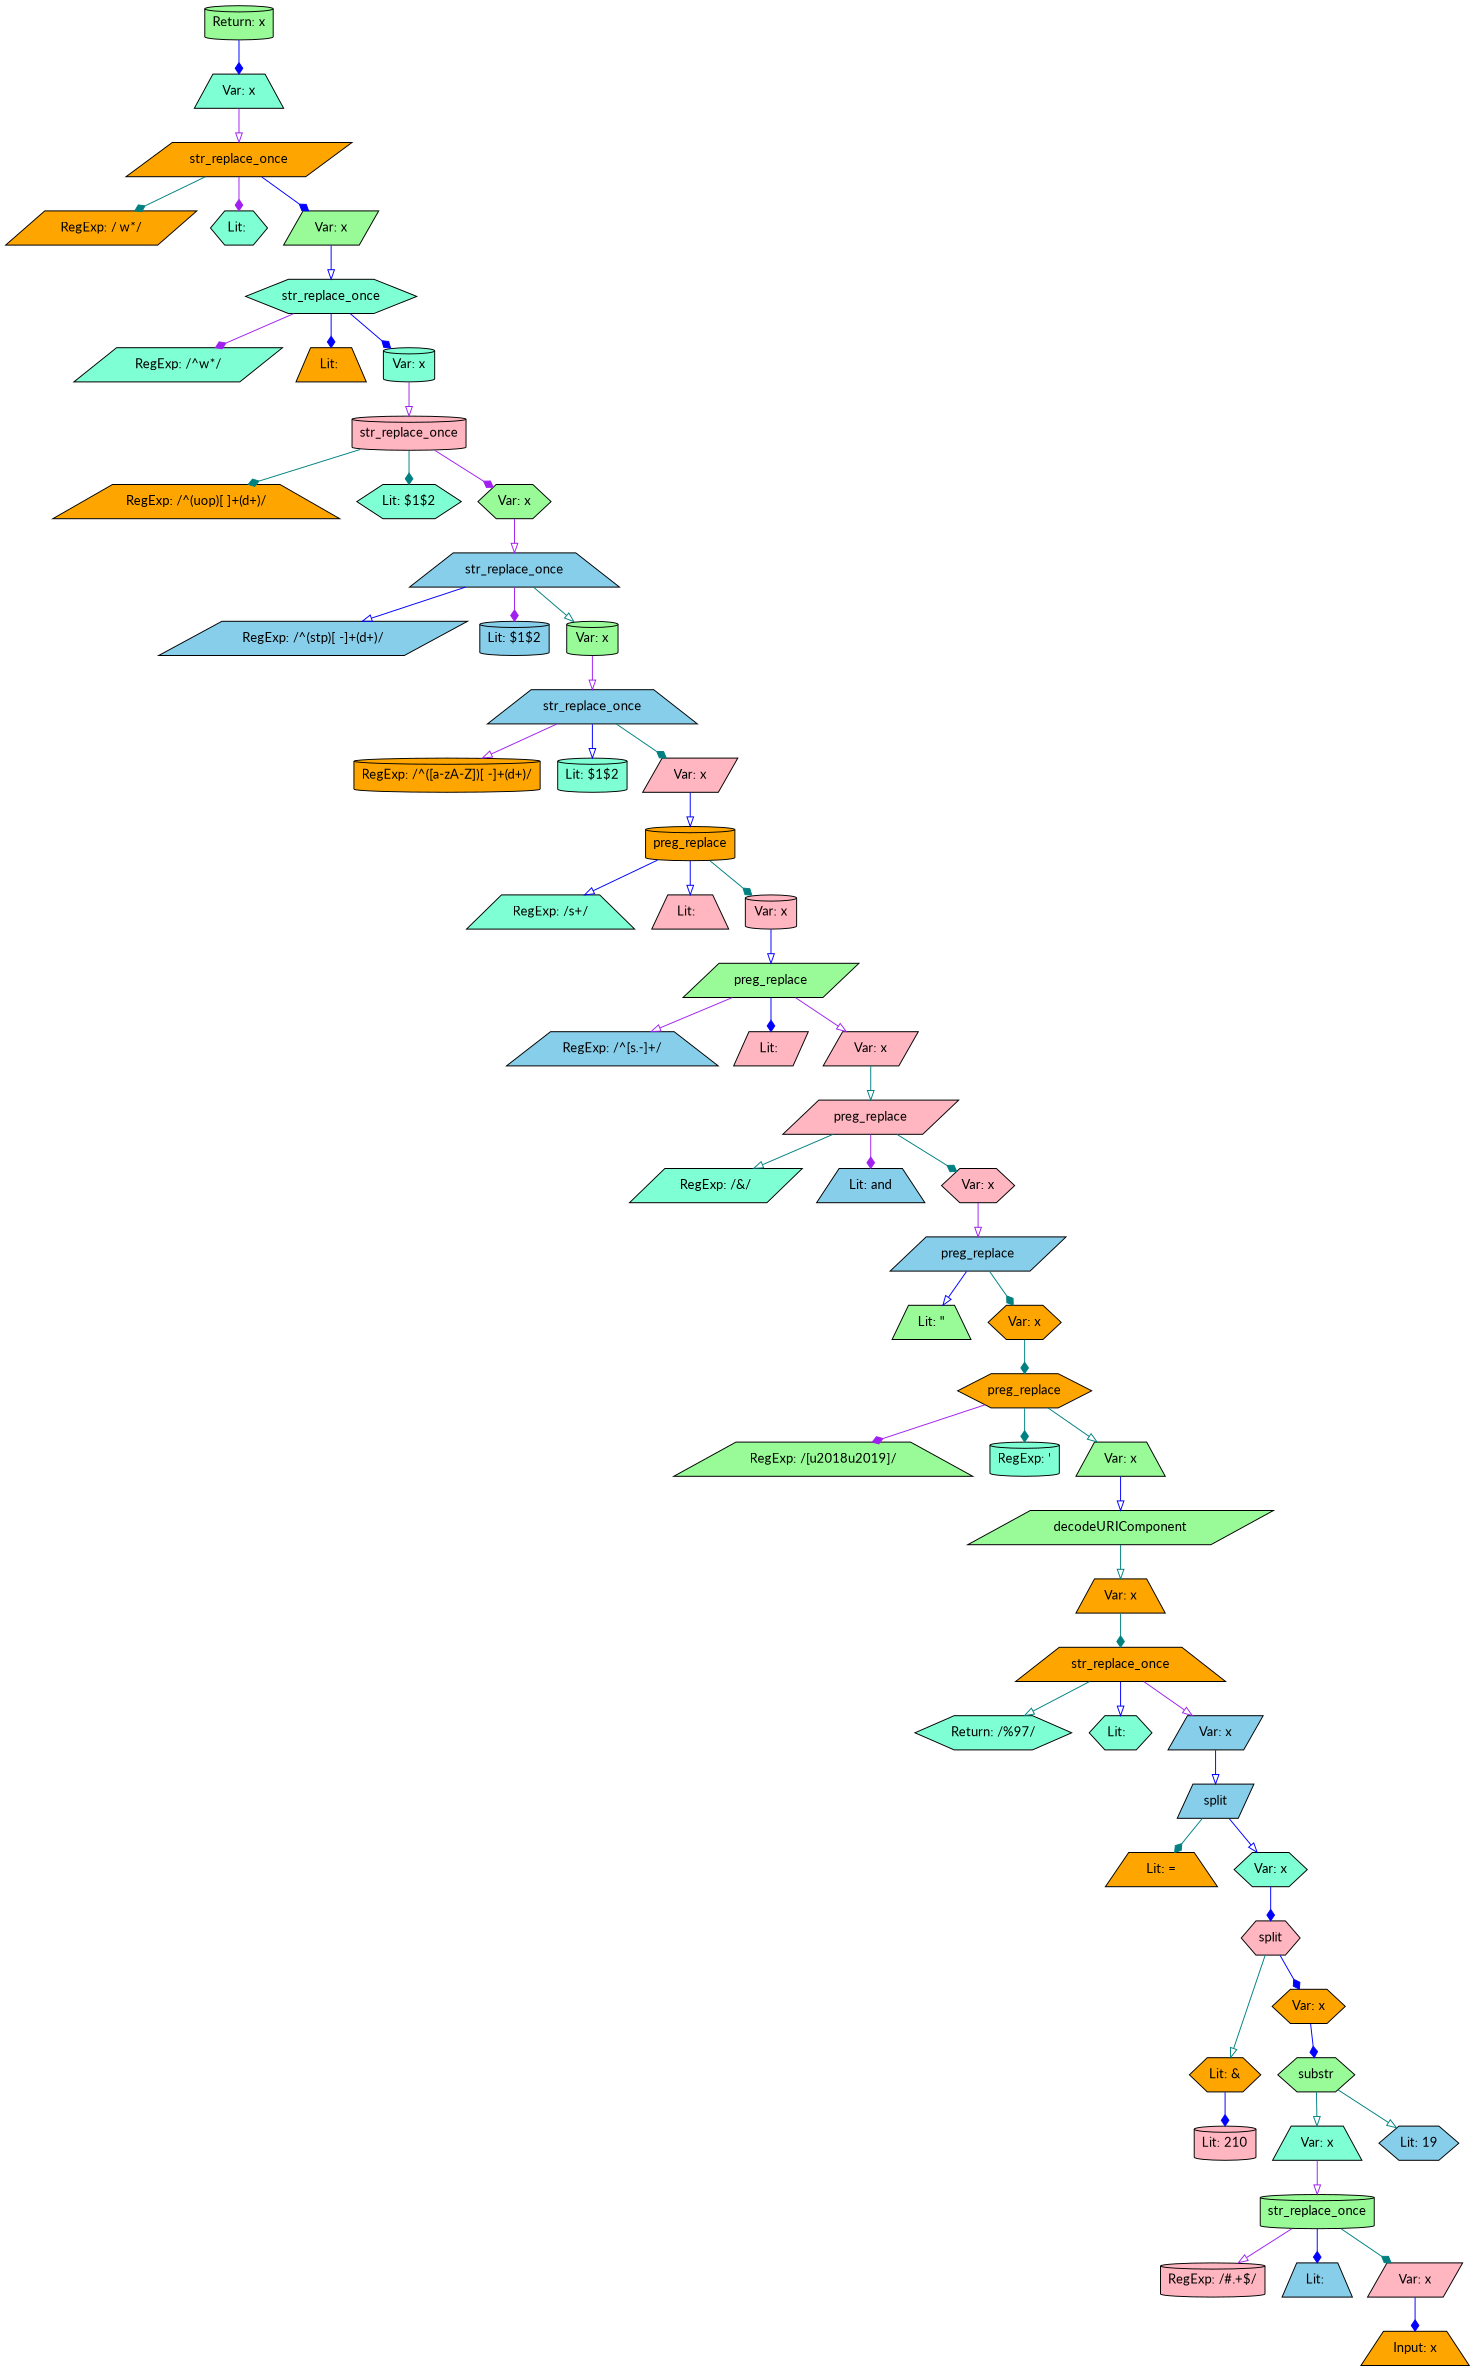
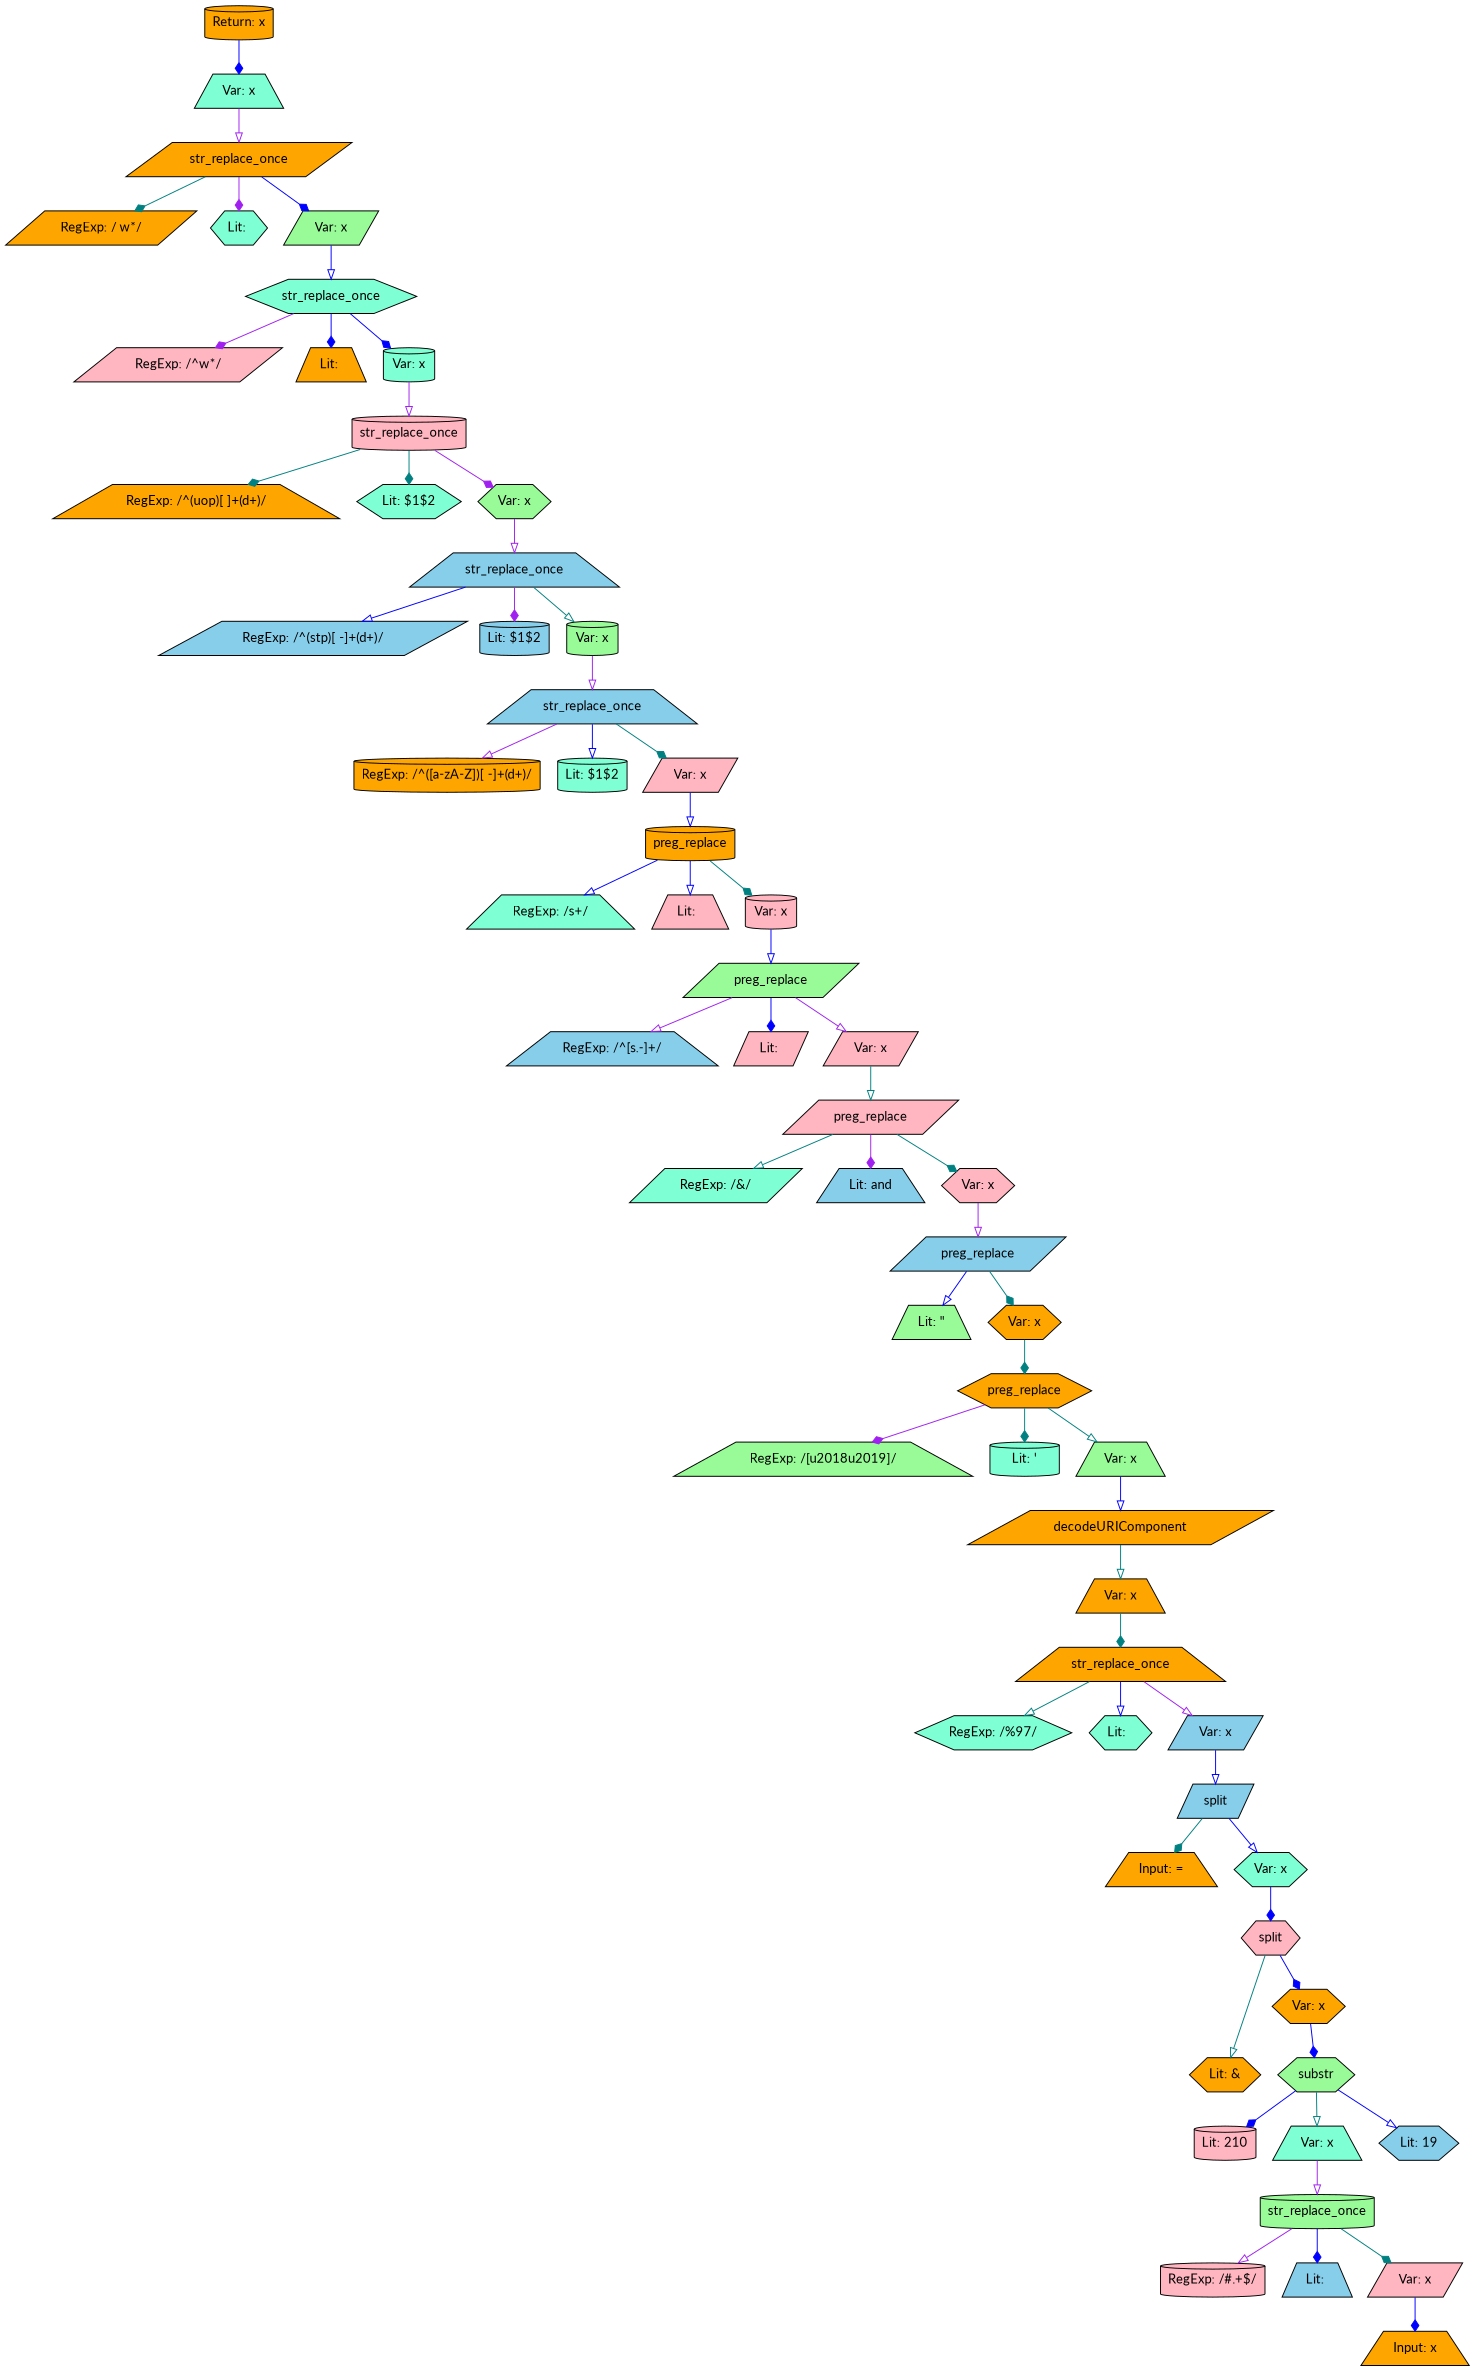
(239, 23) -> (239, 23)
(178, 365) -> (178, 365)
(1025, 1459) -> (1025, 1459)
(1121, 1528) -> (1121, 1528)
(993, 1733) -> (993, 1733)
(1161, 1870) -> (1161, 1870)
(1225, 2103) -> (1276, 2105)
(1363, 2106) -> (1363, 2106)
